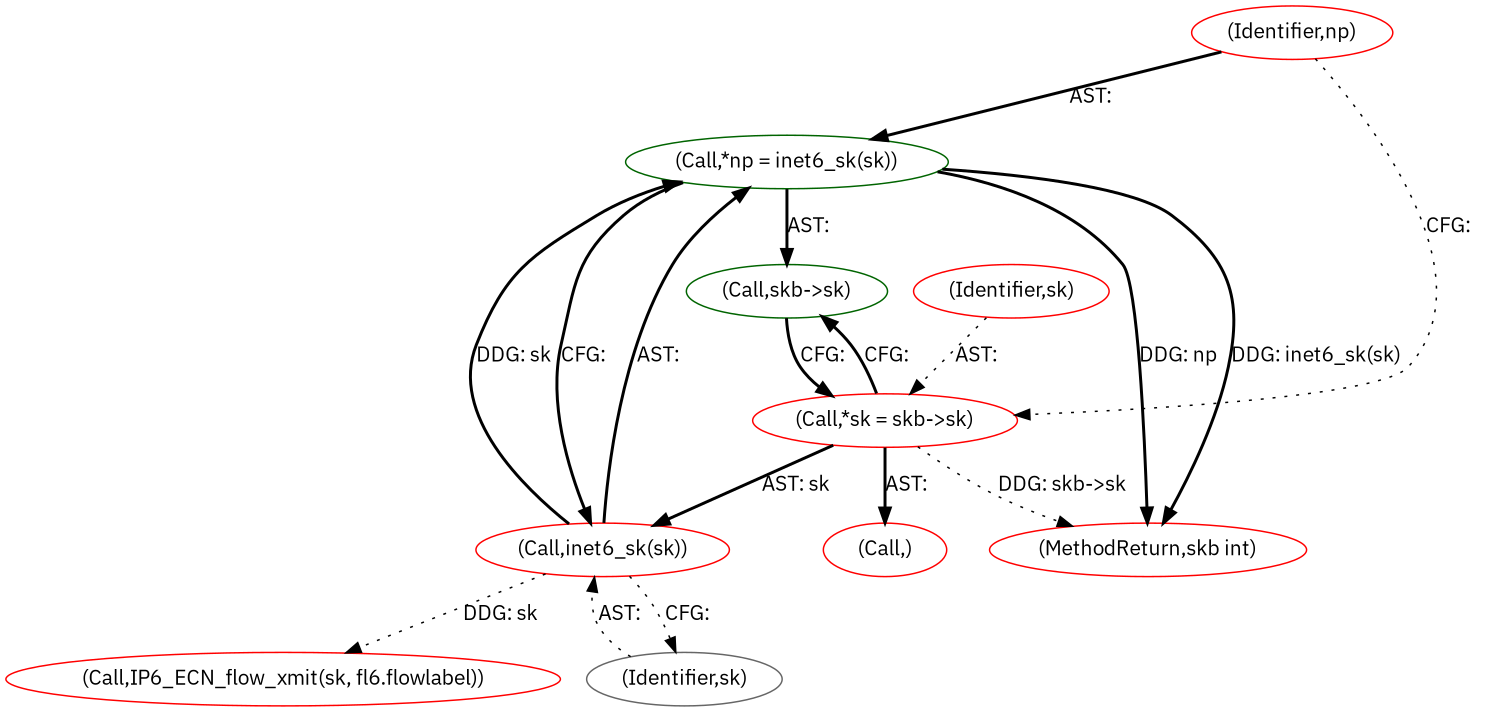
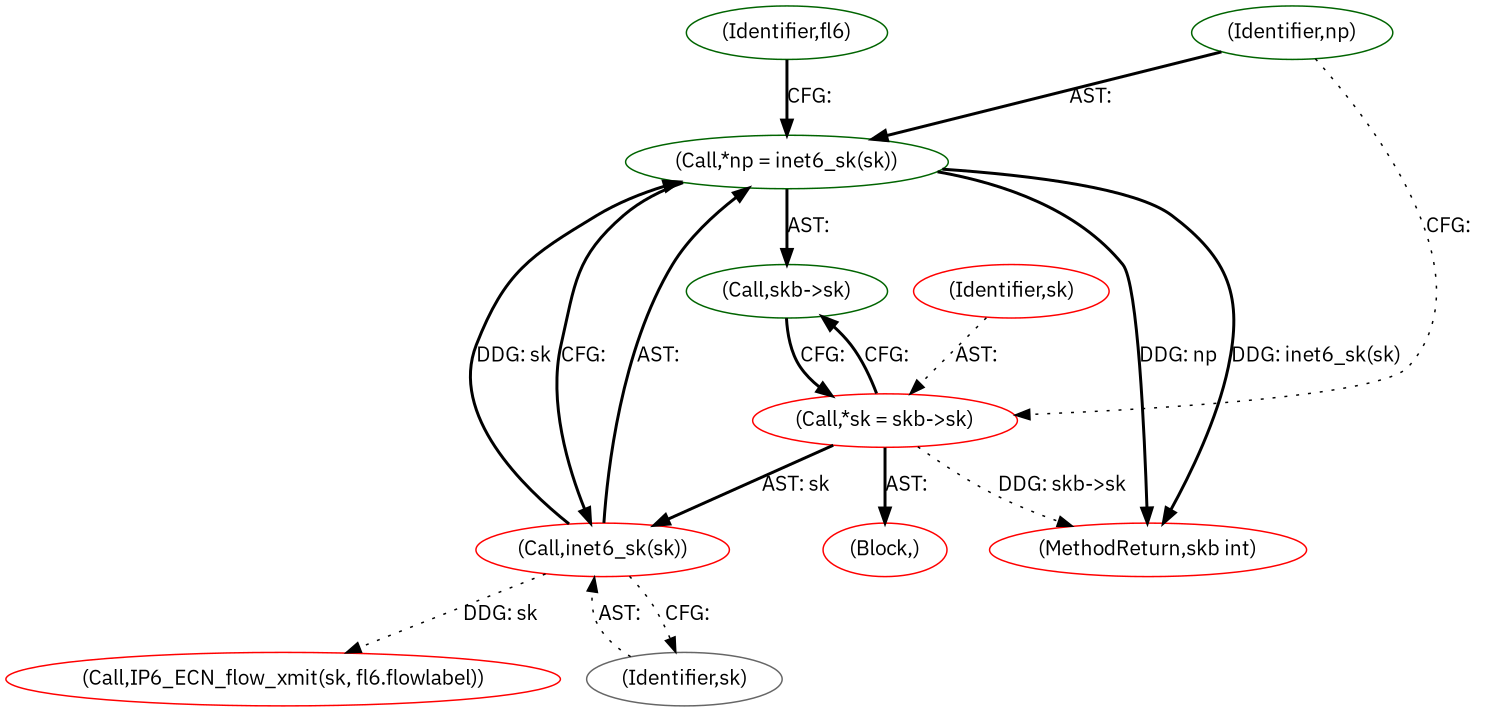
none -> (787, 33)
(1292, 33) -> (1292, 33)
(885, 550) -> (885, 550)
